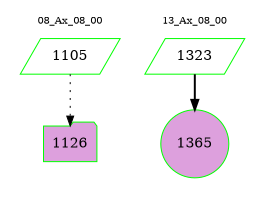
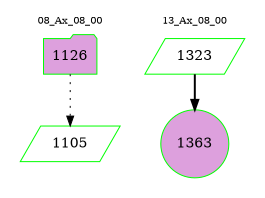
(70, 95) -> (70, 95)
(195, 144) -> (195, 144)
